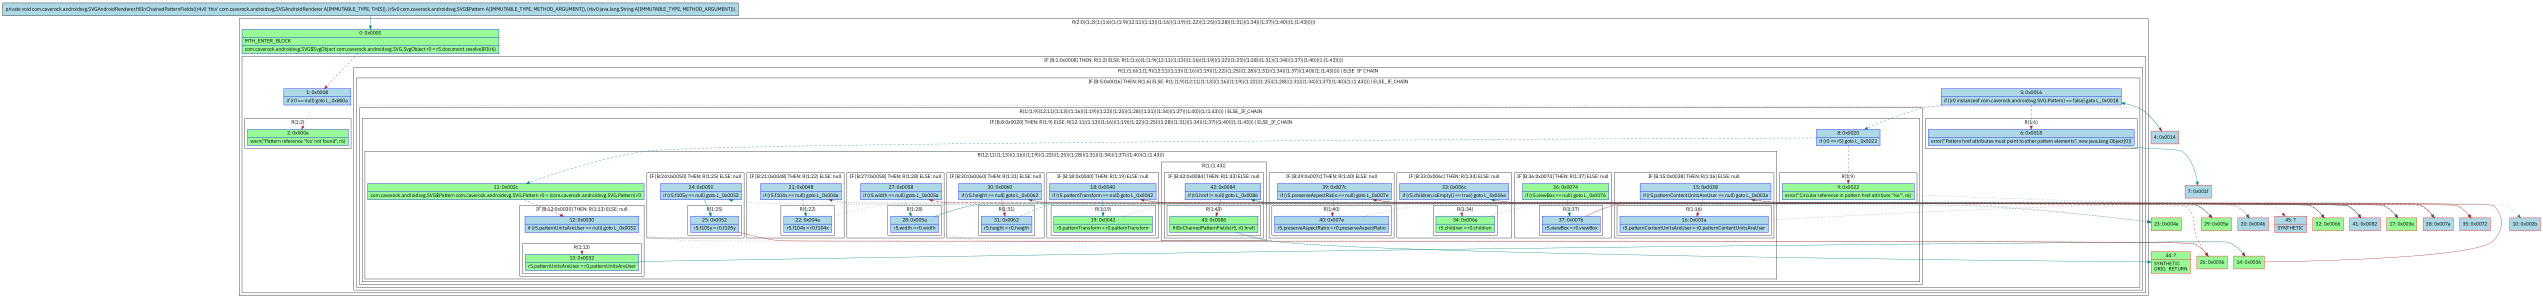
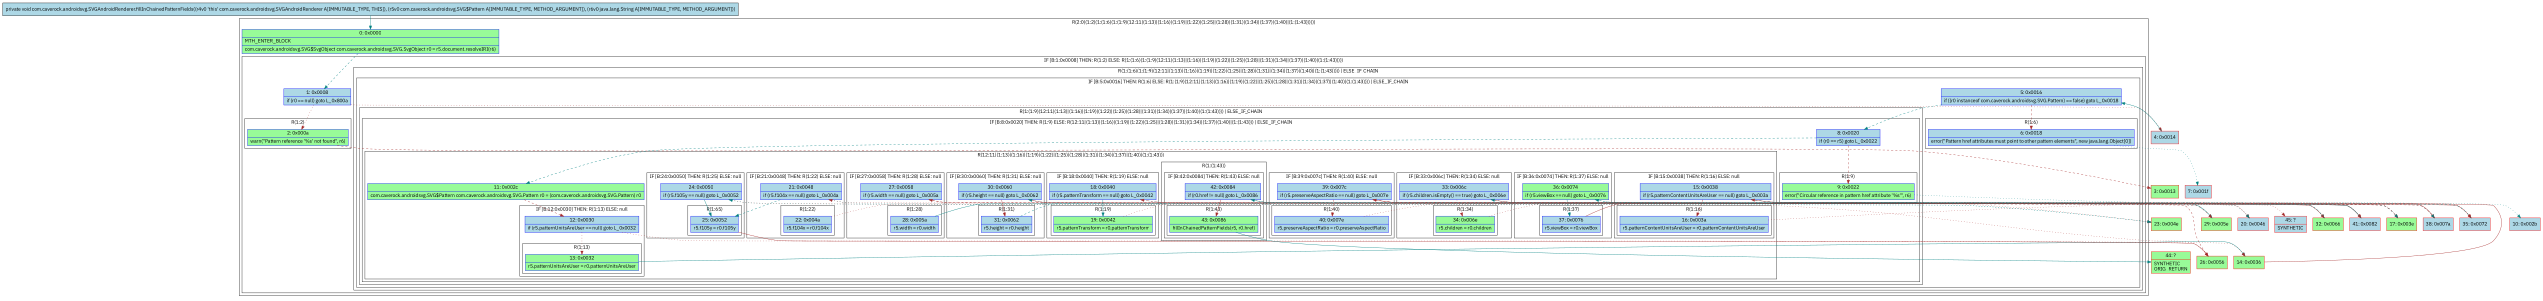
(342, 70) -> (342, 70)
(2166, 149) -> (2166, 149)
none -> (2165, 192)
(1773, 203) -> (1773, 203)
none -> (2037, 203)
(804, 208) -> (759, 207)
(908, 208) -> none
(715, 209) -> (715, 209)
(1574, 241) -> (1804, 207)
